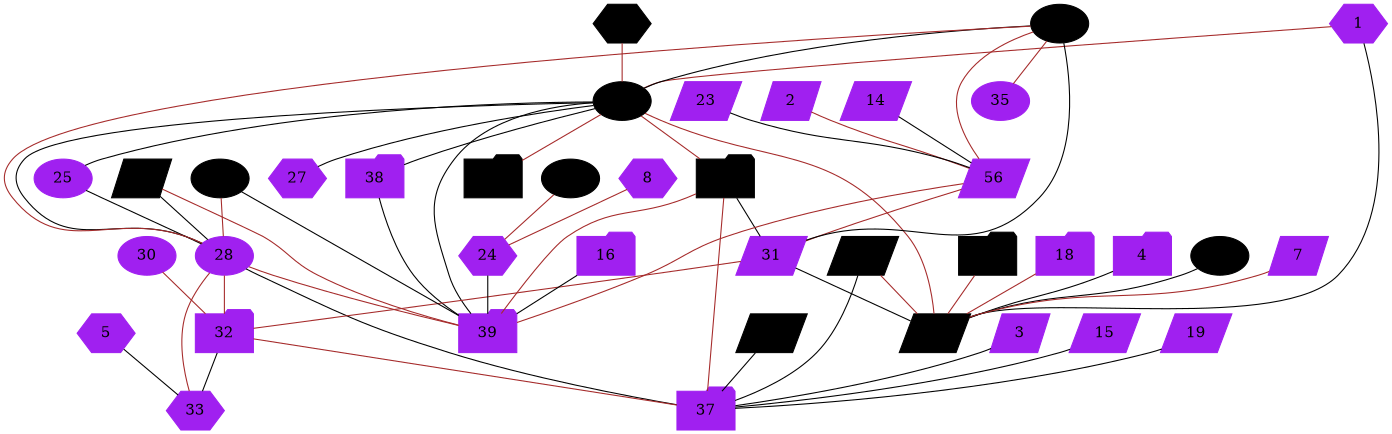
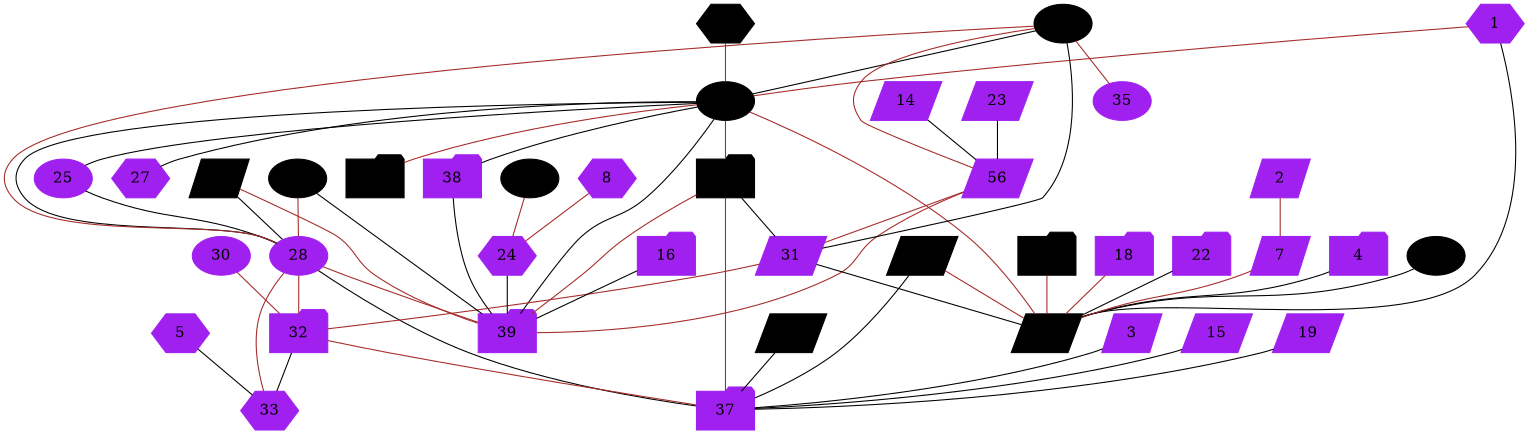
(878, 138) -> (1280, 217)
none -> (1202, 256)
